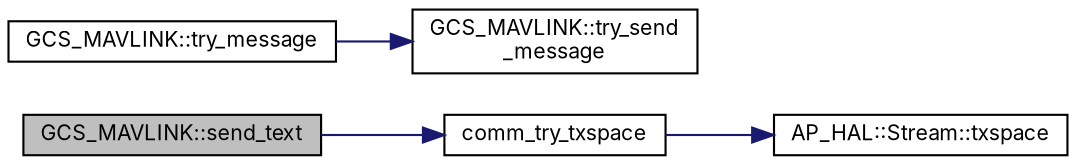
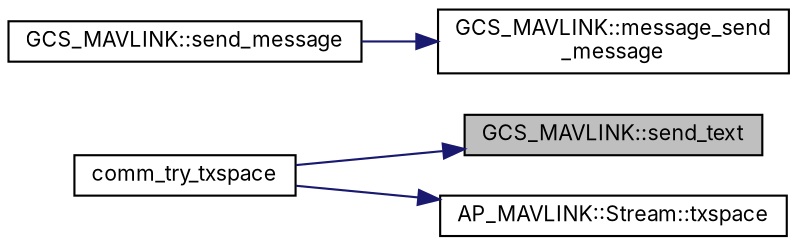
(172, 41) -> (185, 41)
(555, 41) -> (613, 41)
(372, 135) -> (369, 158)
(921, 135) -> (613, 216)
